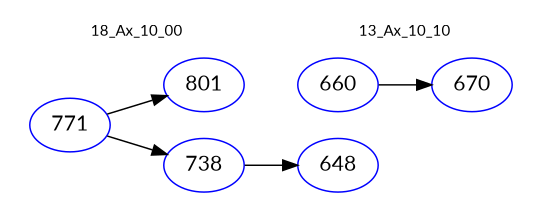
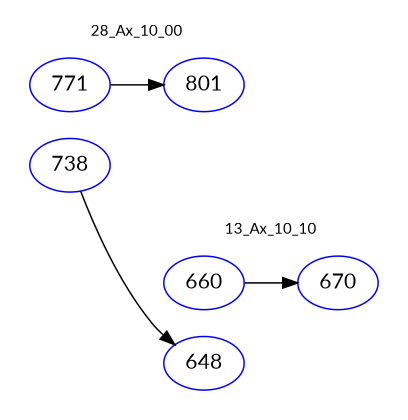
(137, 32) -> (137, 32)
(130, 143) -> none
